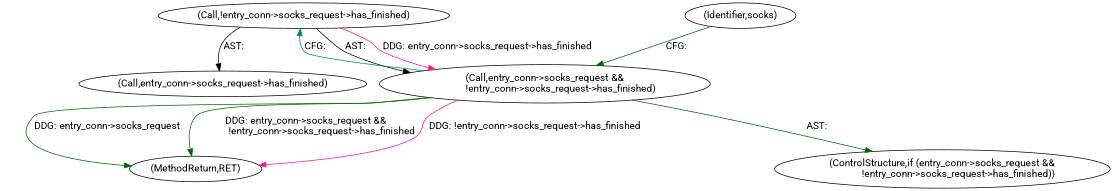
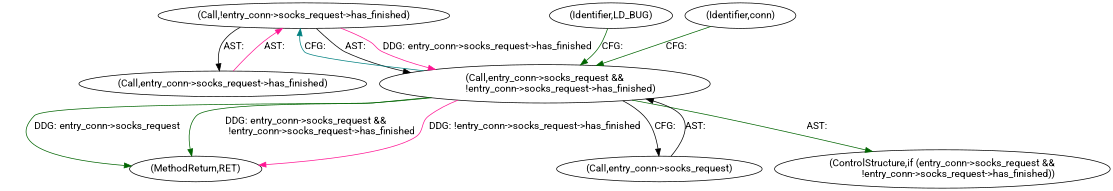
none -> (611, 16)
(740, 16) -> (740, 16)
none -> (254, 50)
none -> (659, 169)
